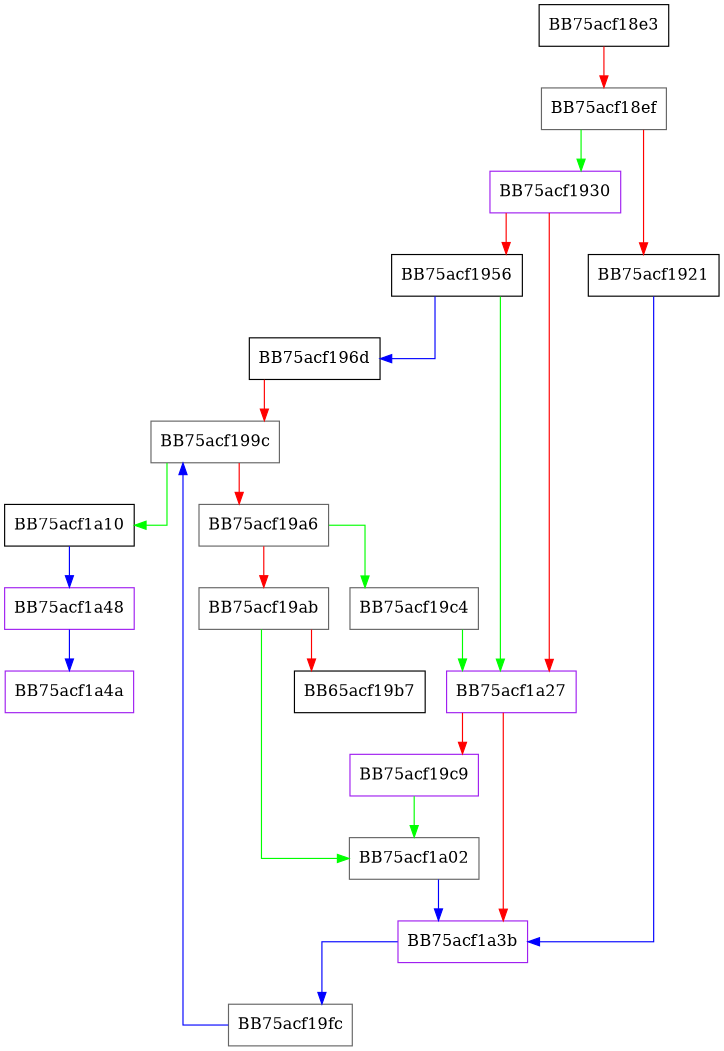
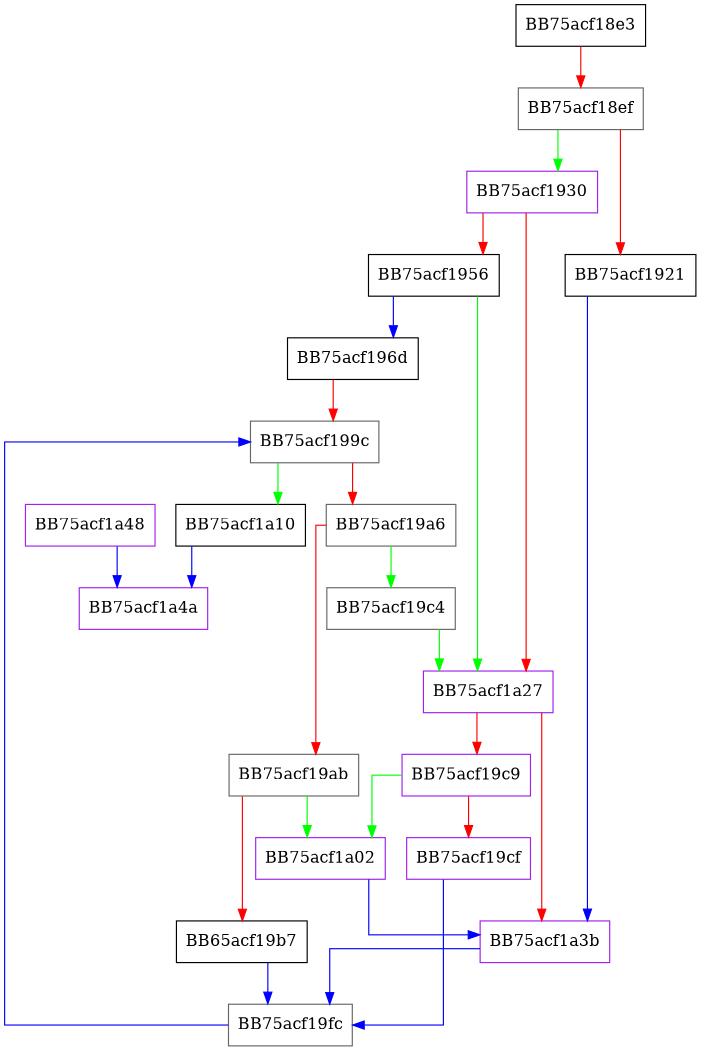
(69, 561) -> (192, 561)
(414, 858) -> (320, 858)
none -> (469, 858)
none -> (268, 977)
